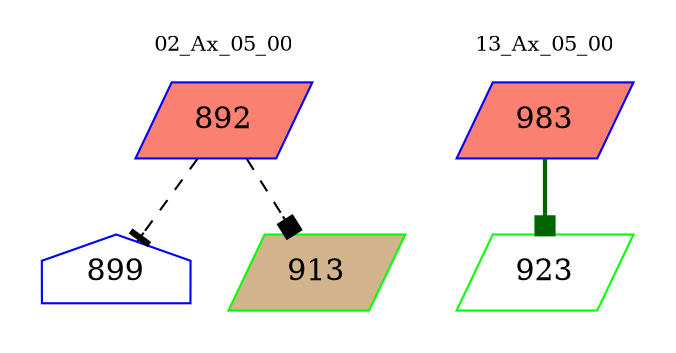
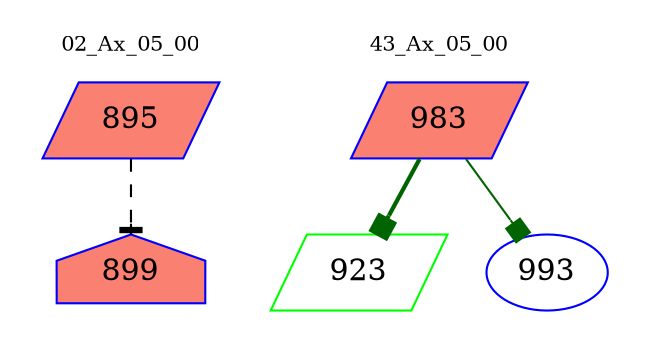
(545, 45) -> (439, 45)
(224, 120) -> (131, 120)
(116, 273) -> (131, 273)
(317, 273) -> none
none -> (547, 273)
